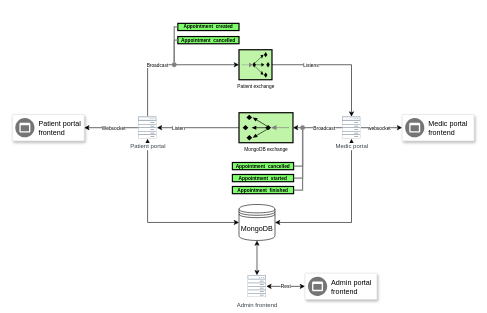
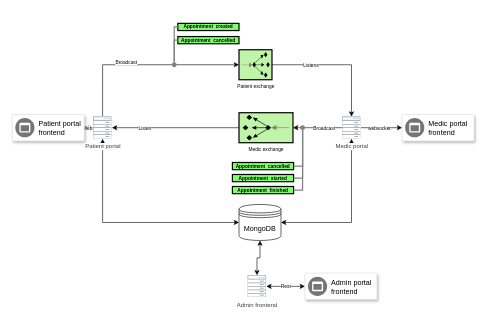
(148, 128) -> (103, 128)
(266, 150) -> (266, 150)
(257, 222) -> (260, 222)
